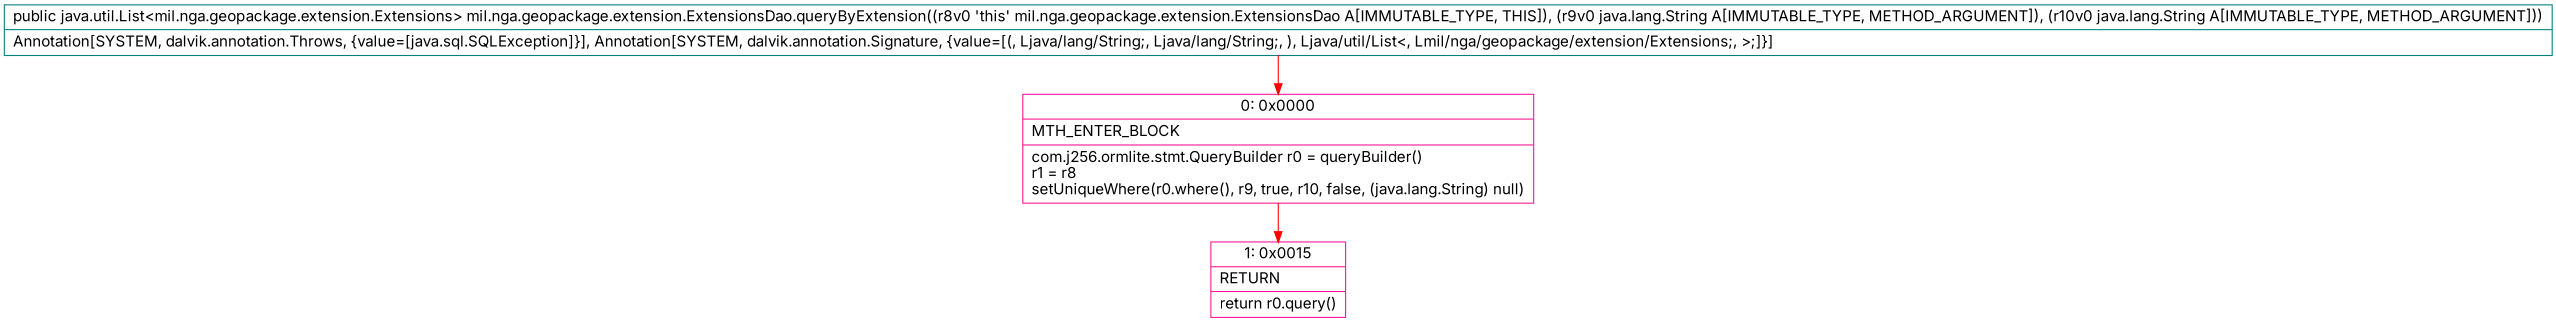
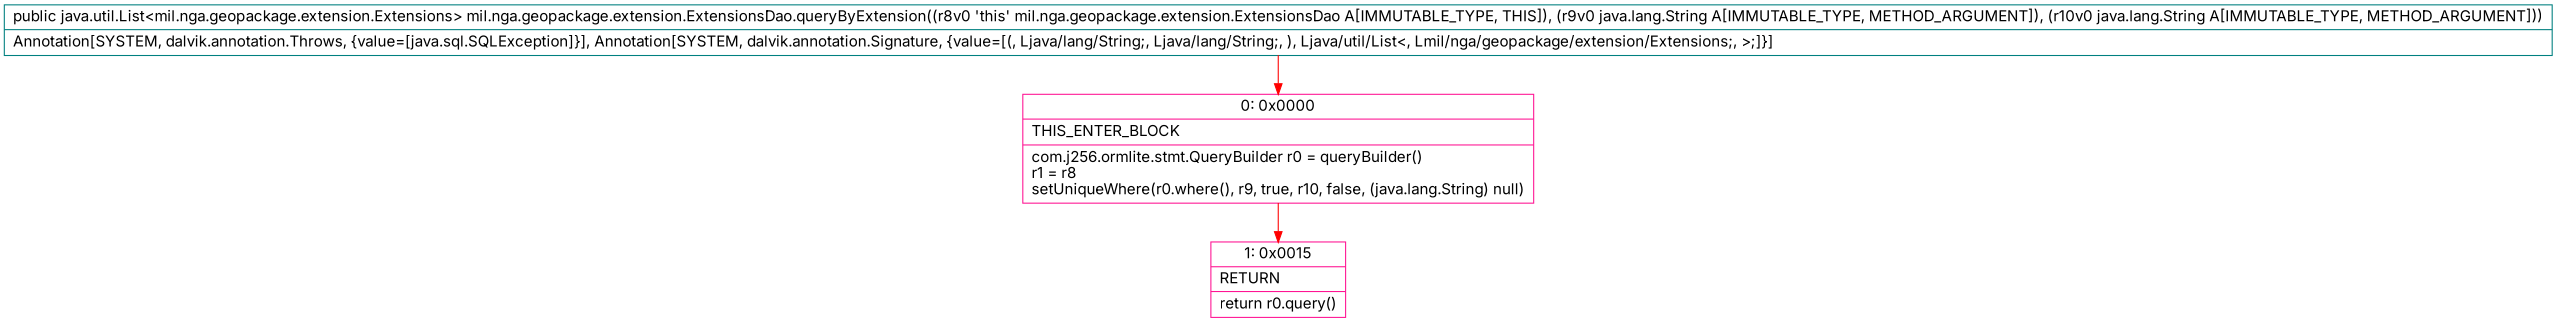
(1106, 131) -> (1106, 131)
